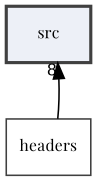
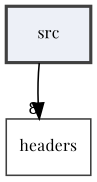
(59, 99) -> (38, 83)
